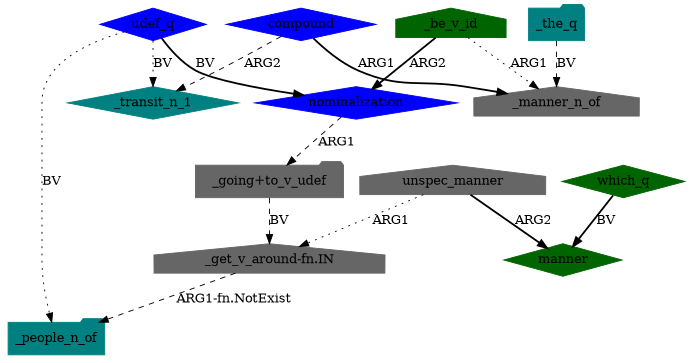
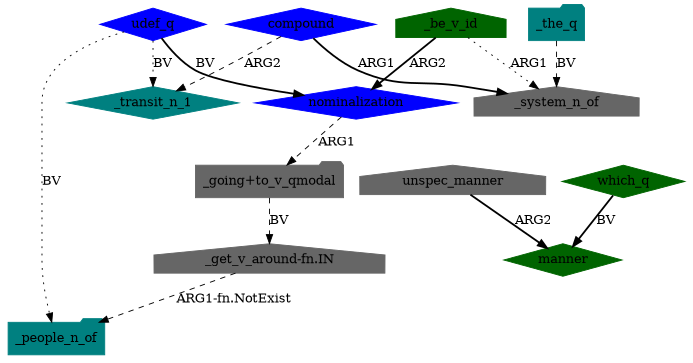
(557, 103) -> (557, 103)
(269, 181) -> (269, 181)
(366, 219) -> none
